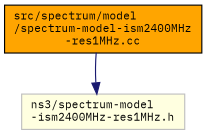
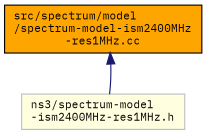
(96, 68) -> (111, 79)
